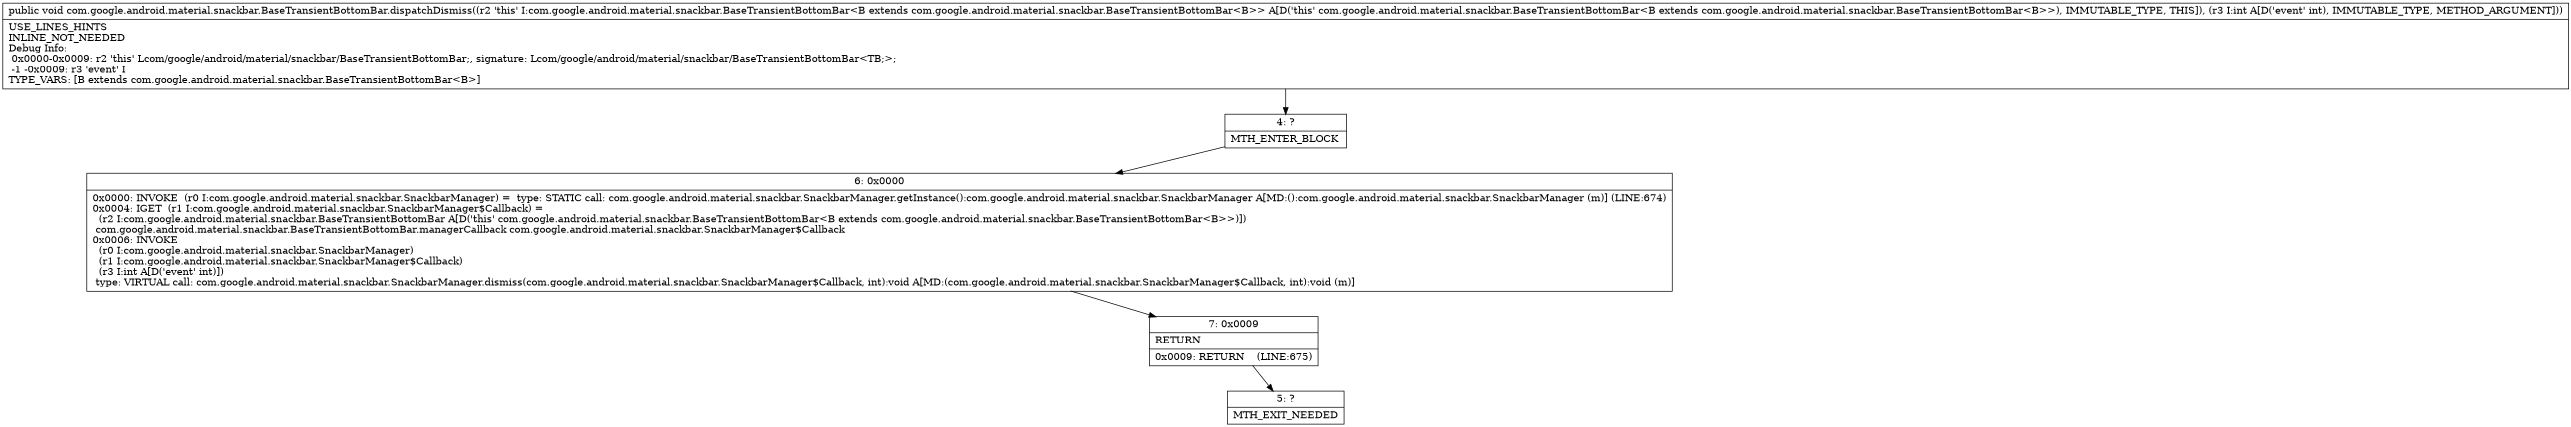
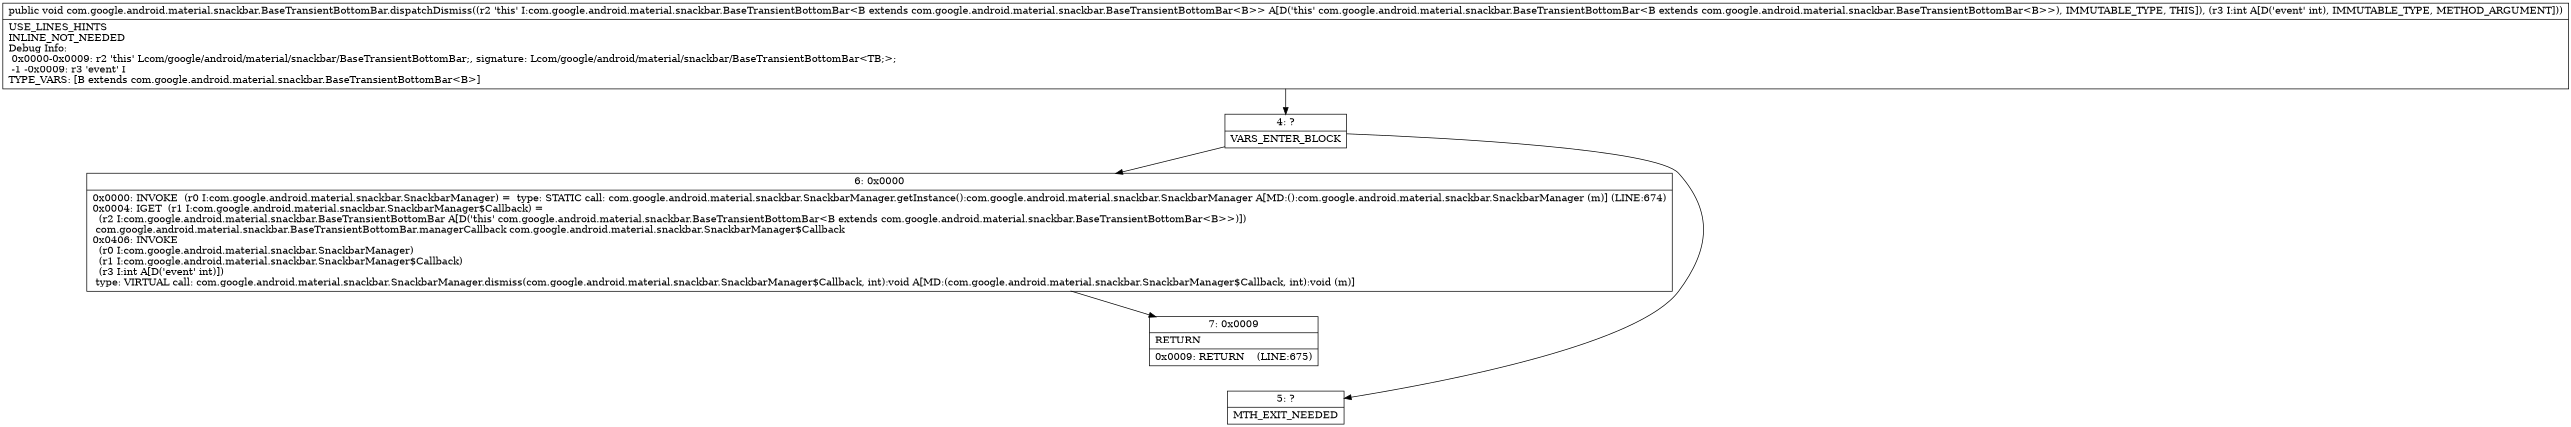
(1285, 139) -> (1286, 139)
(138, 240) -> (138, 240)
(1261, 376) -> (1703, 238)
